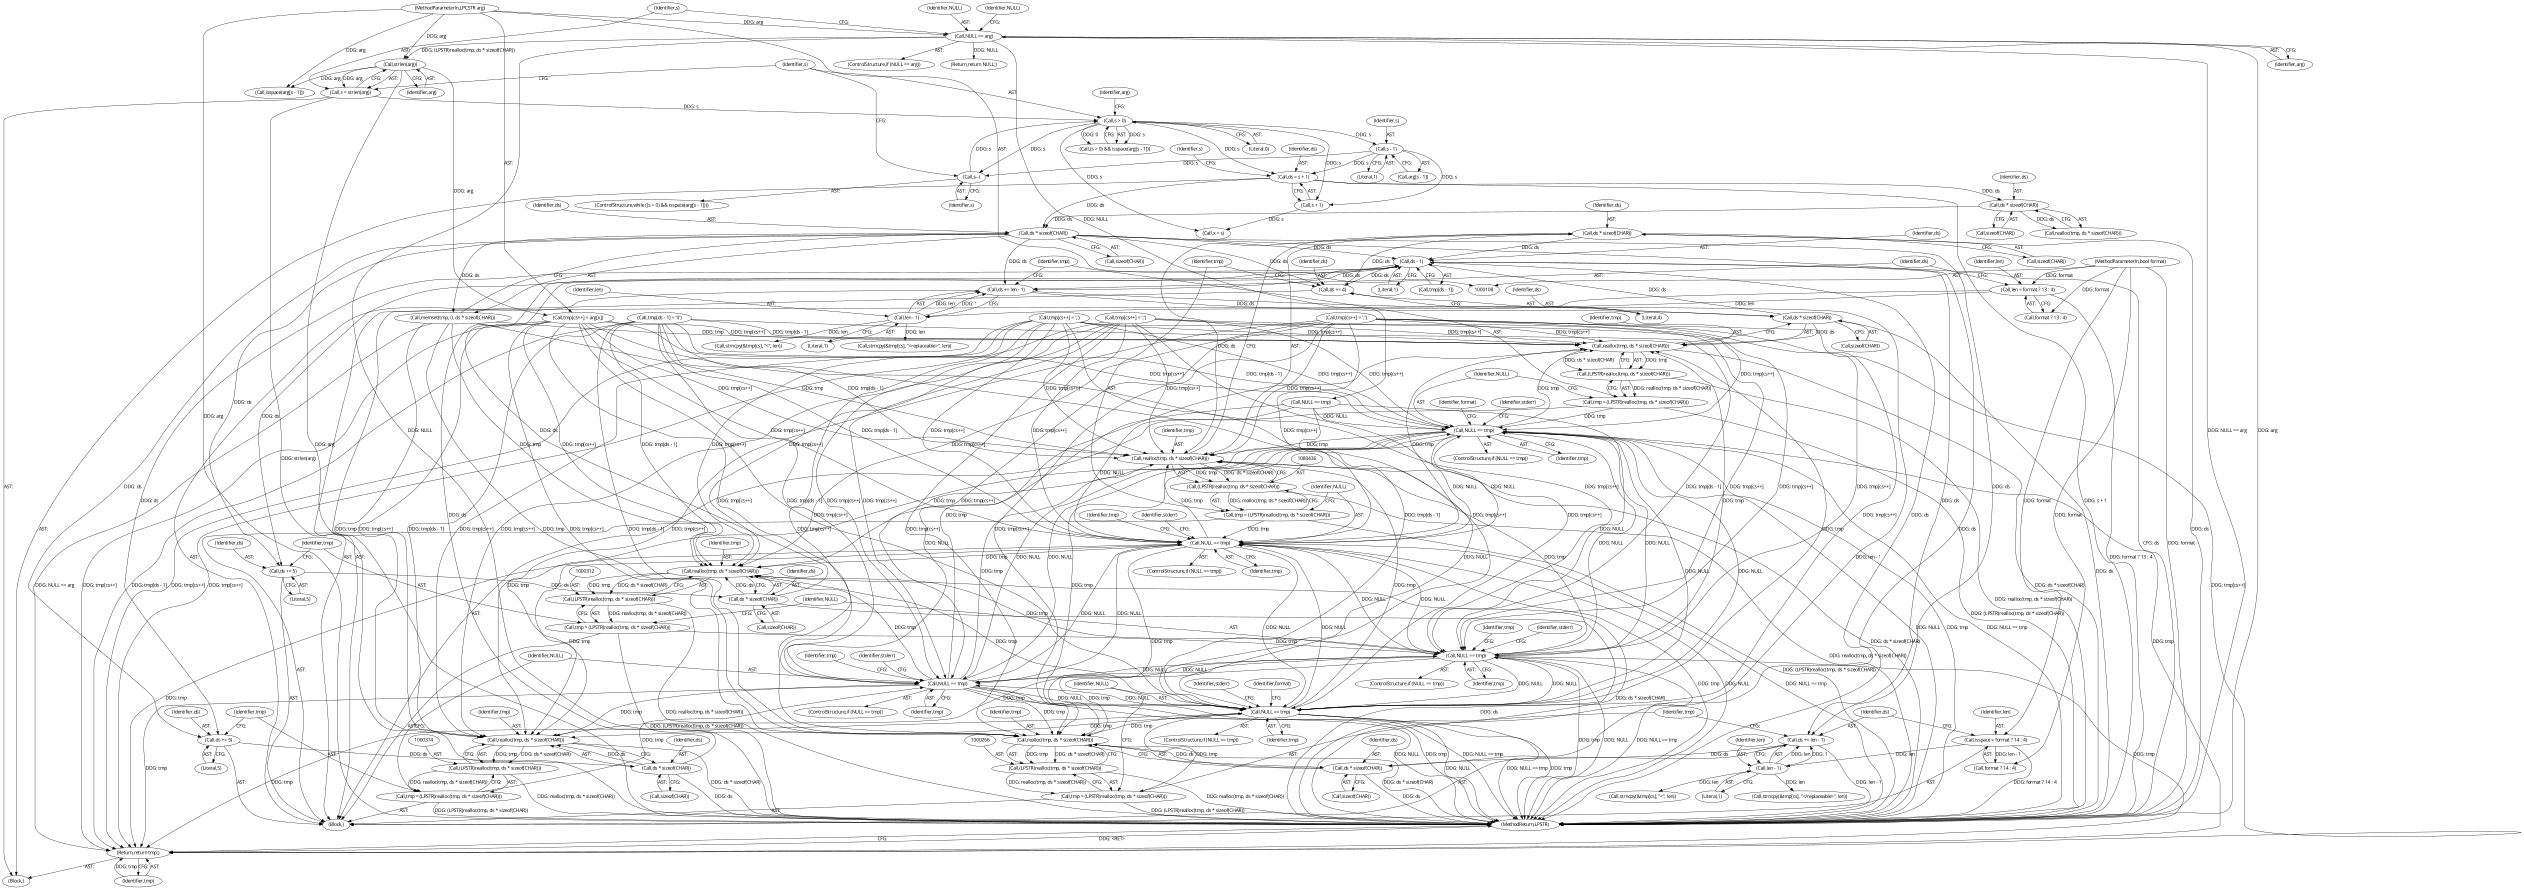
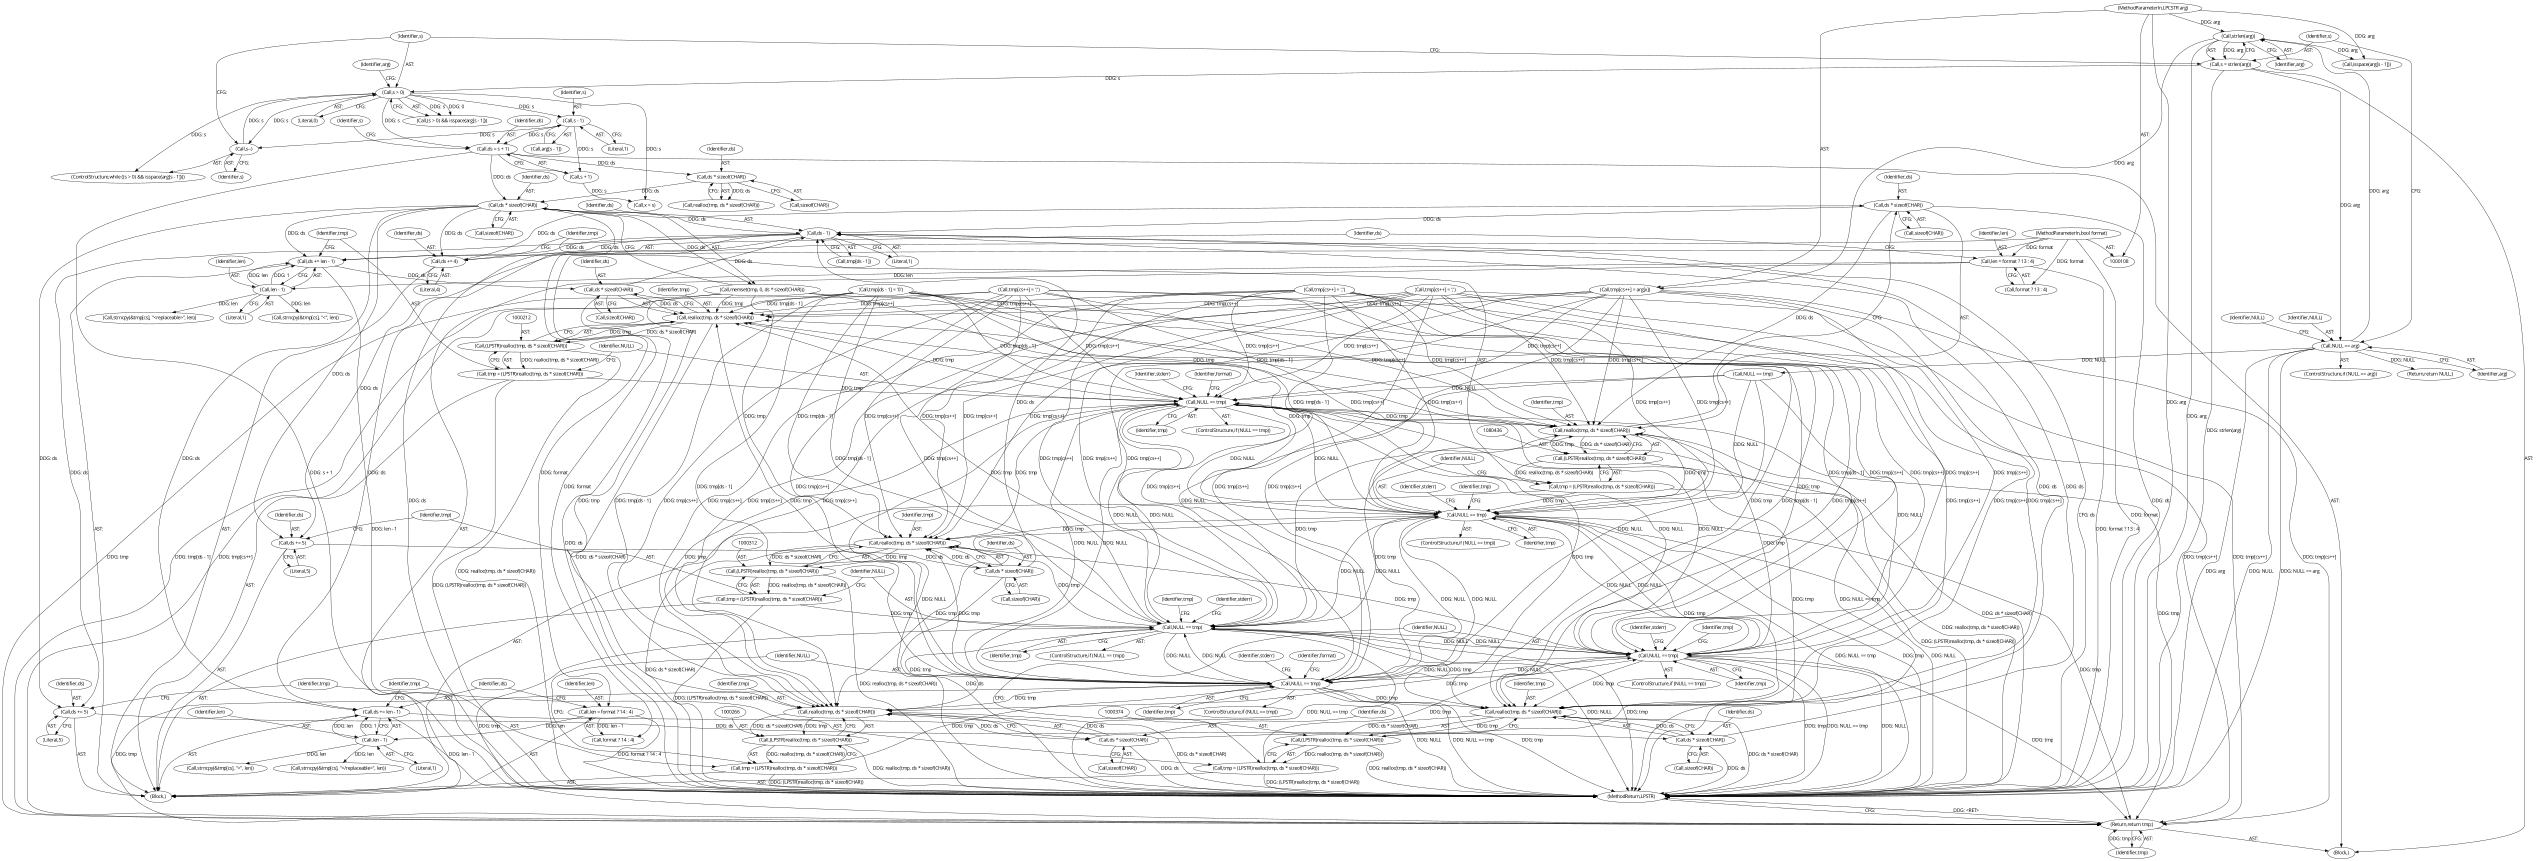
(719, 23) -> (2340, 168)
(468, 51) -> (2379, 191)
(1259, 129) -> (248, 106)
none -> (521, 318)
(55, 586) -> (118, 557)
(1996, 740) -> (606, 712)
